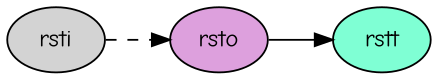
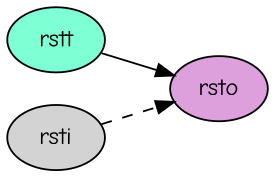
(292, 40) -> (129, 62)
